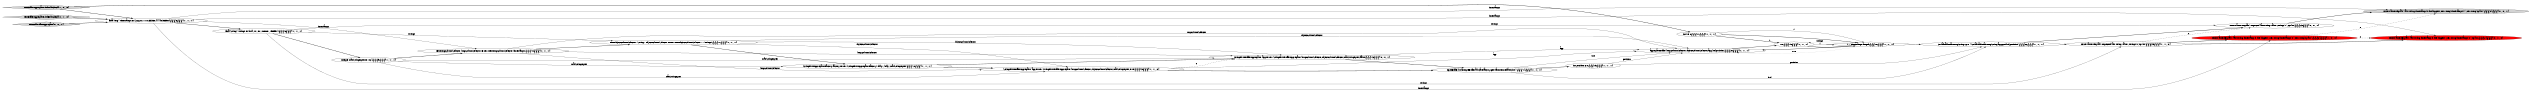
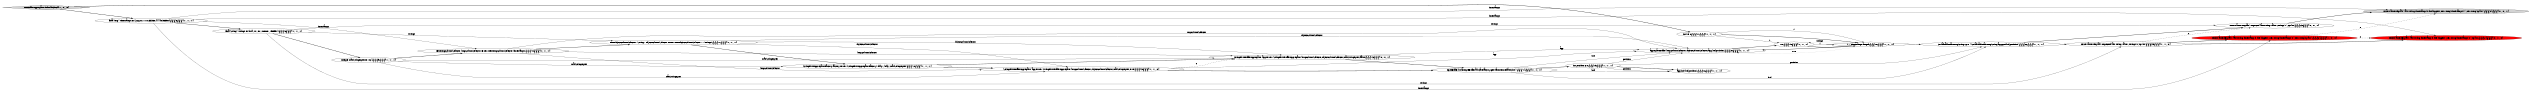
(46, 17) -> none
(46, 24) -> none
(1747, 39) -> (1747, 39)
none -> (1699, 71)
